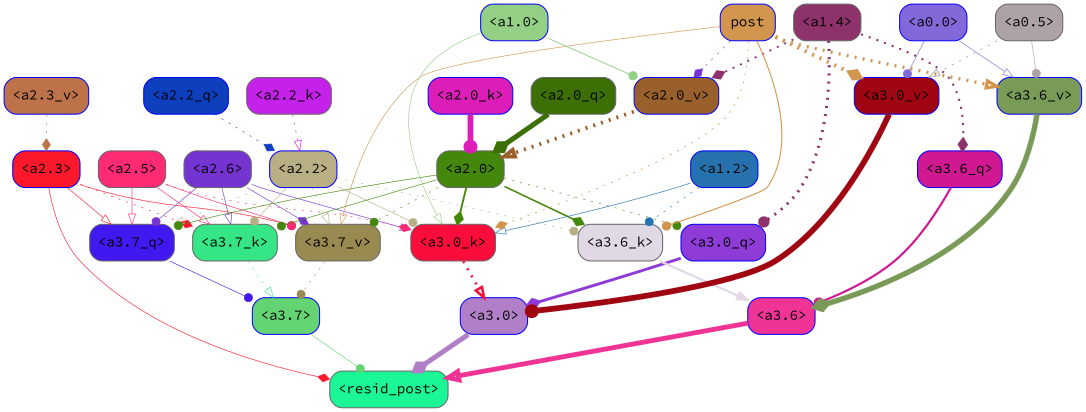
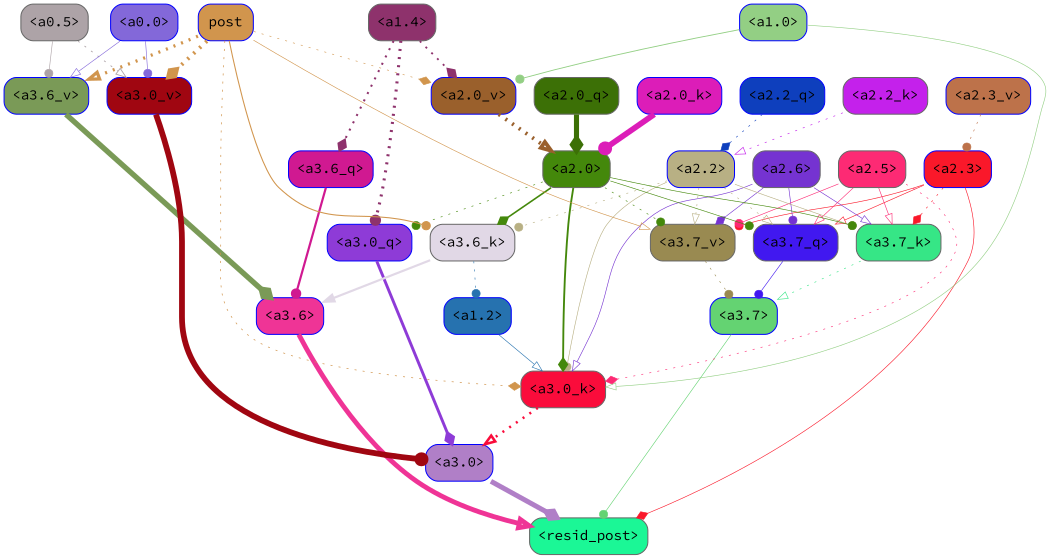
(716, 55) -> (336, 55)
(46, 127) -> (975, 129)
(676, 203) -> (475, 275)
